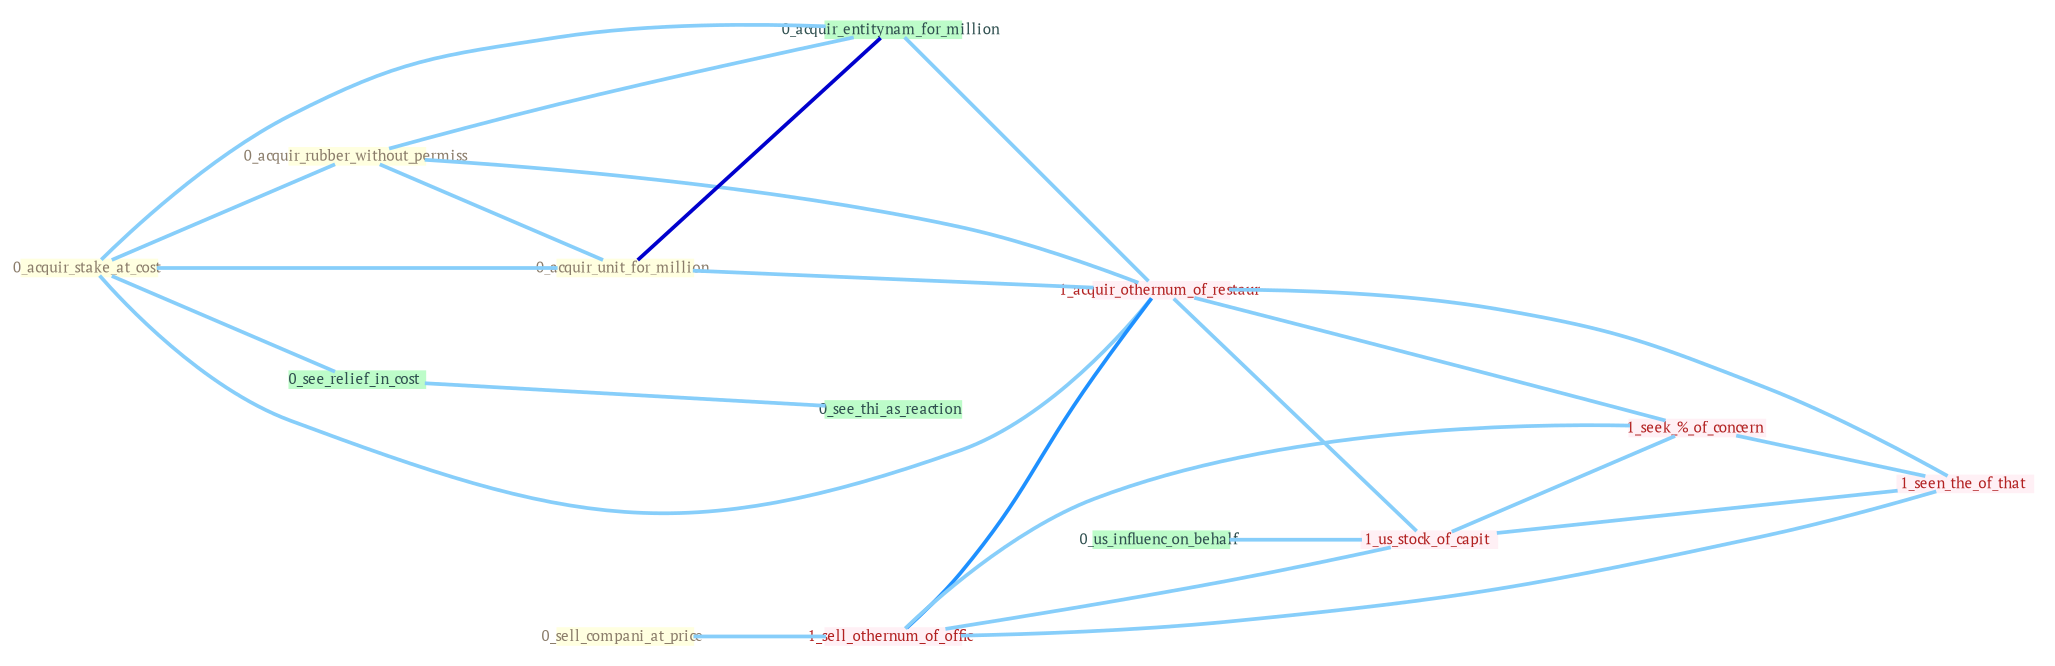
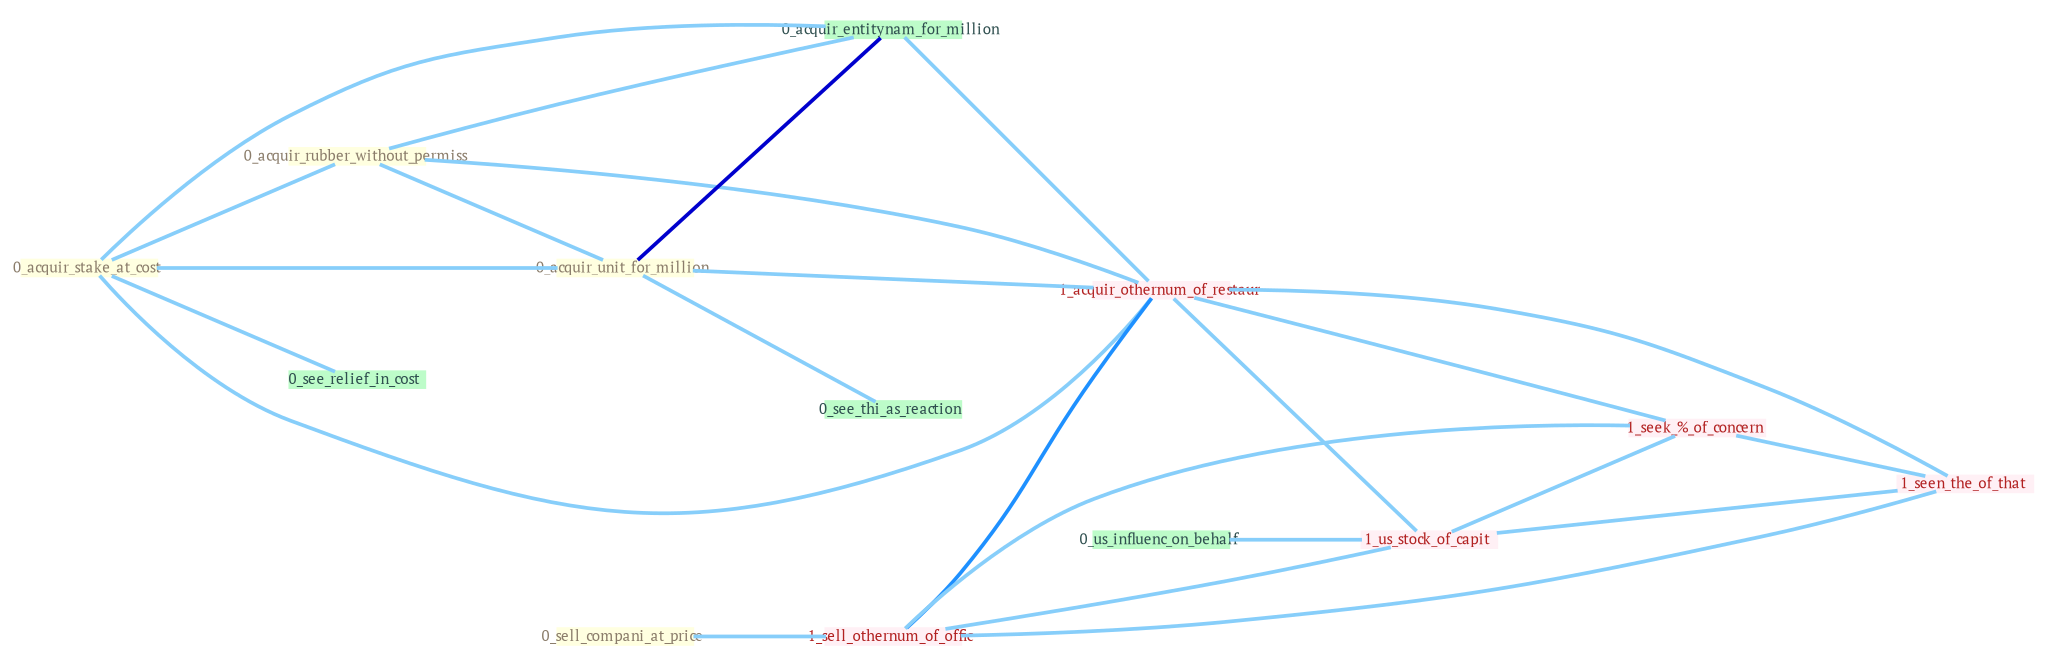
(625, 395) -> (759, 339)
